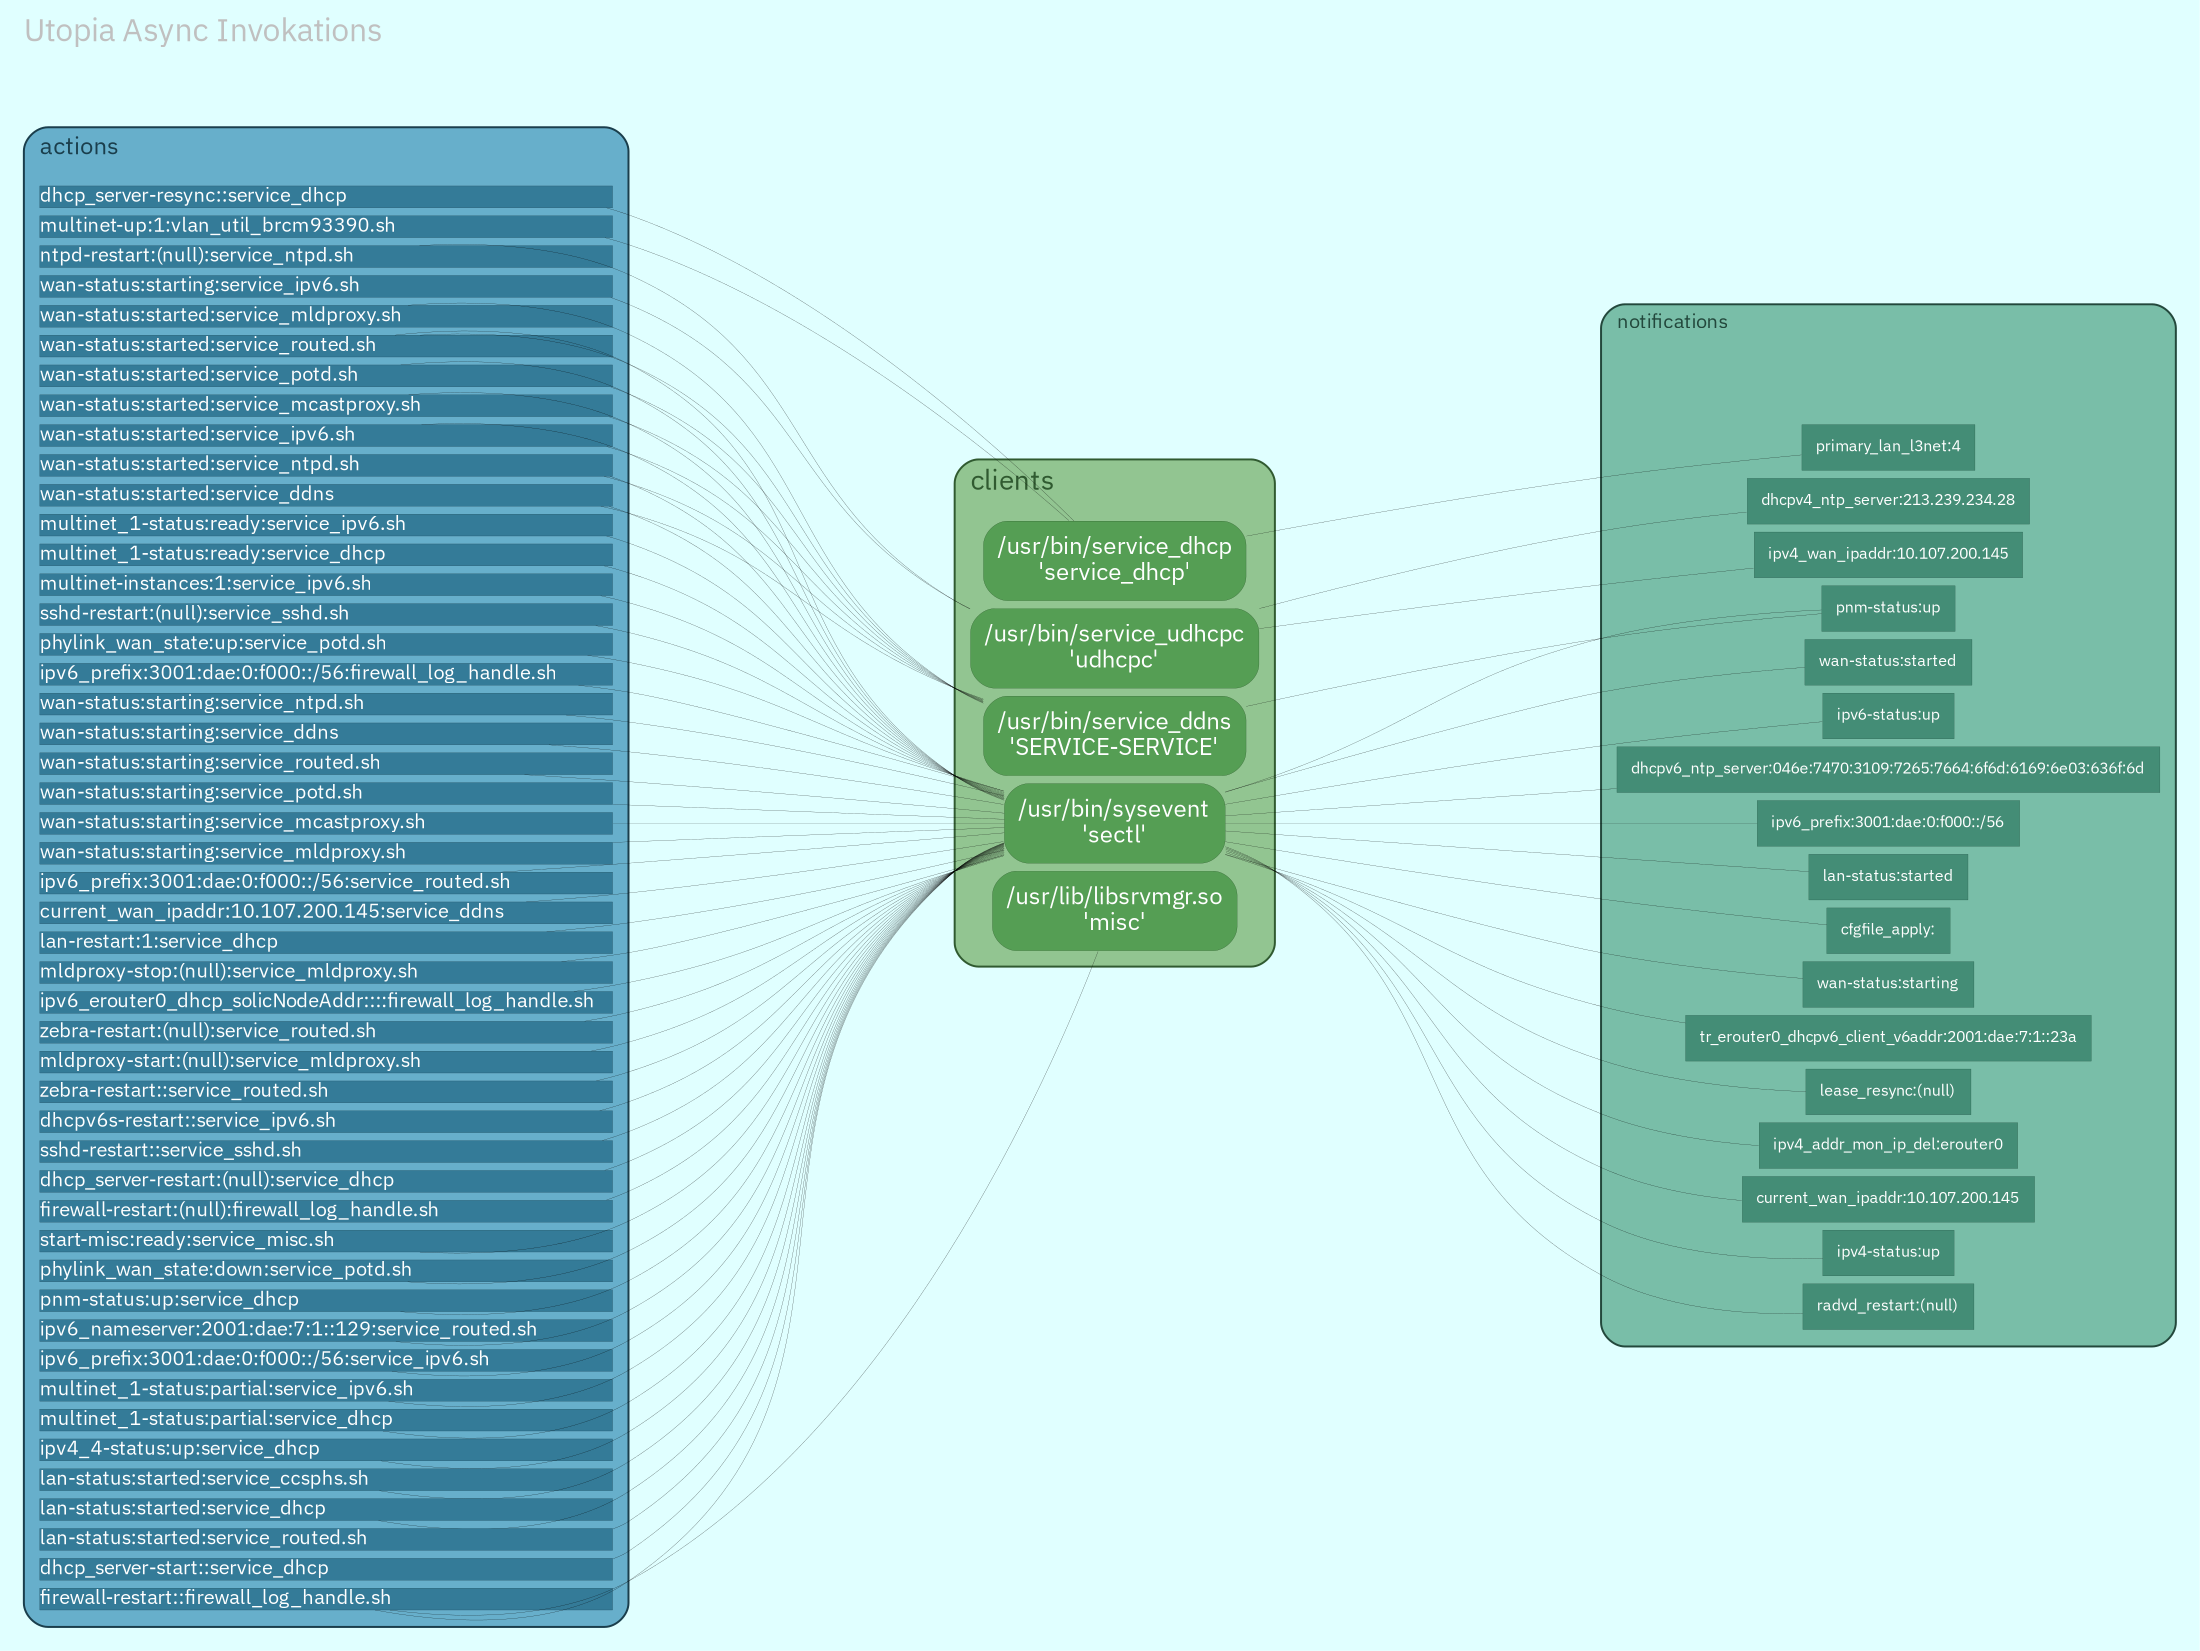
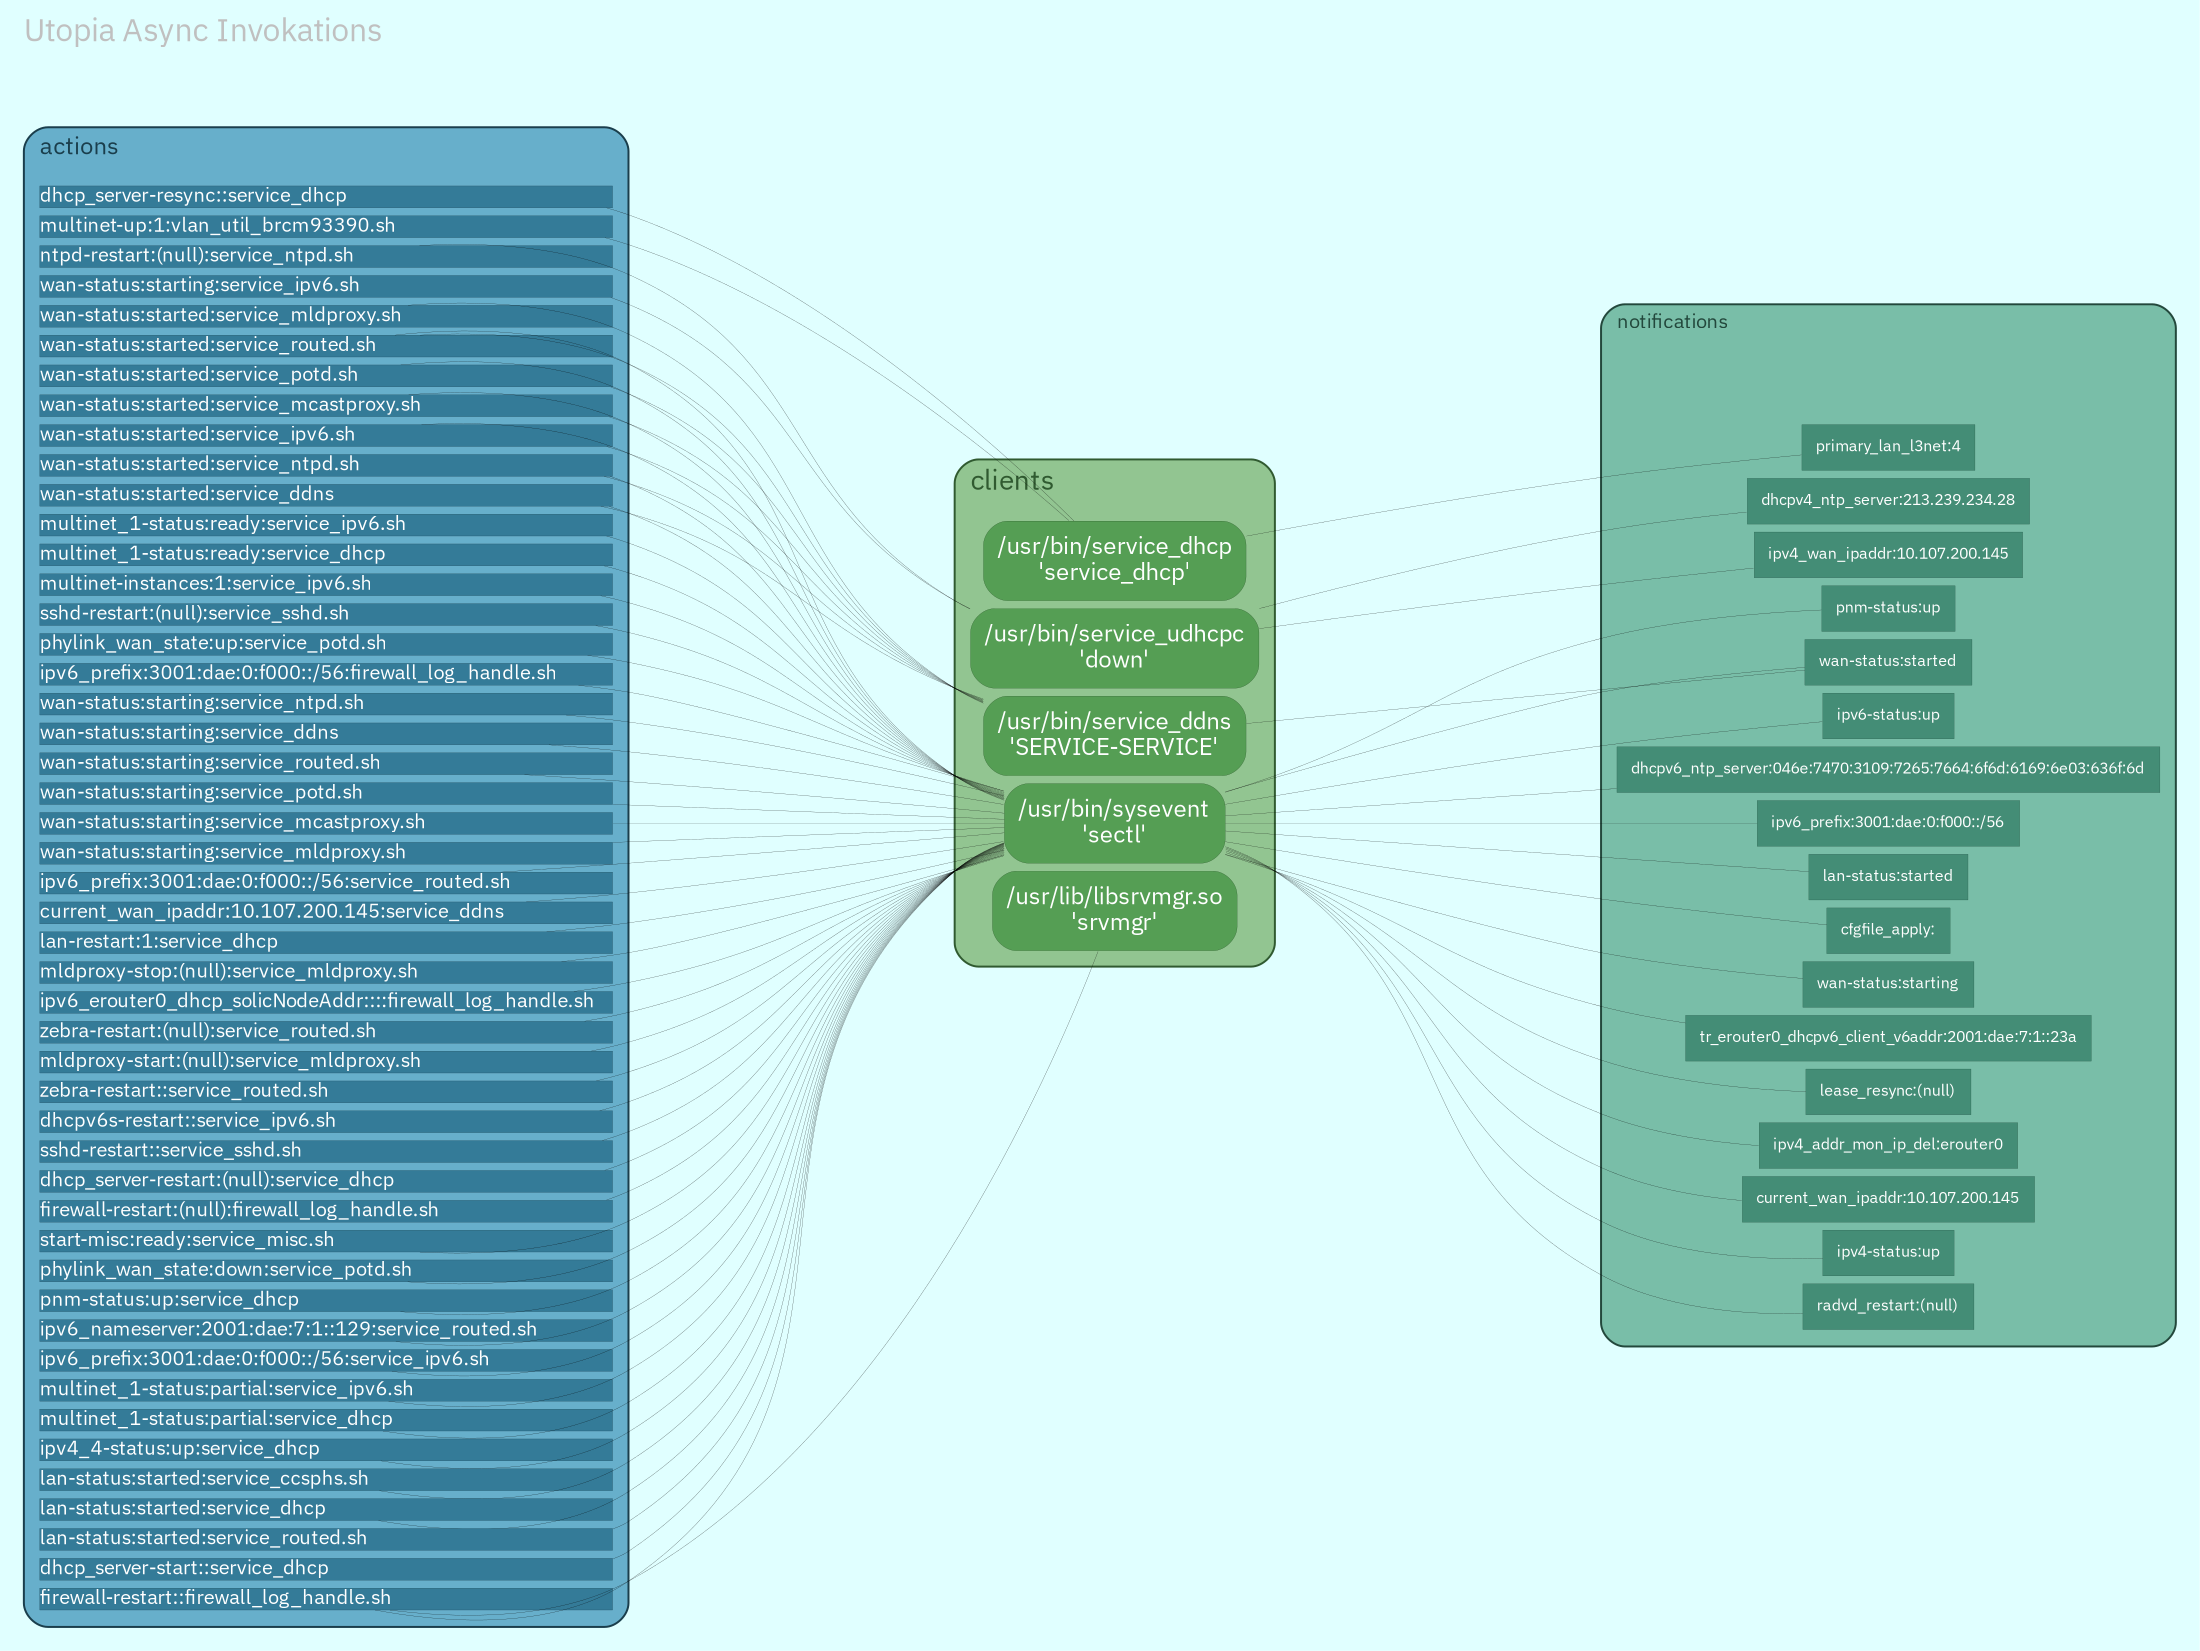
(1115, 648) -> (1115, 648)
(1504, 655) -> (1526, 697)
(1115, 911) -> (1115, 911)
